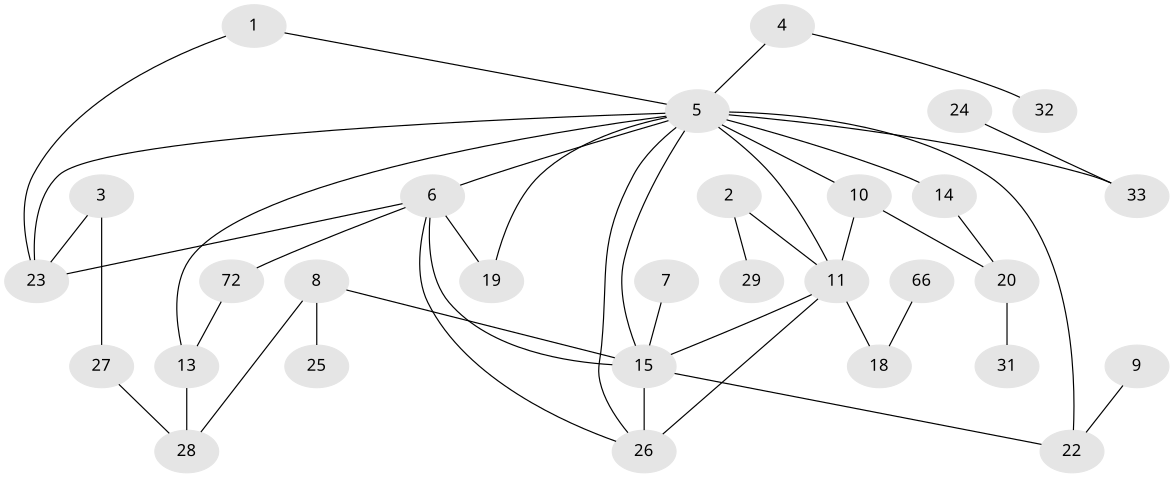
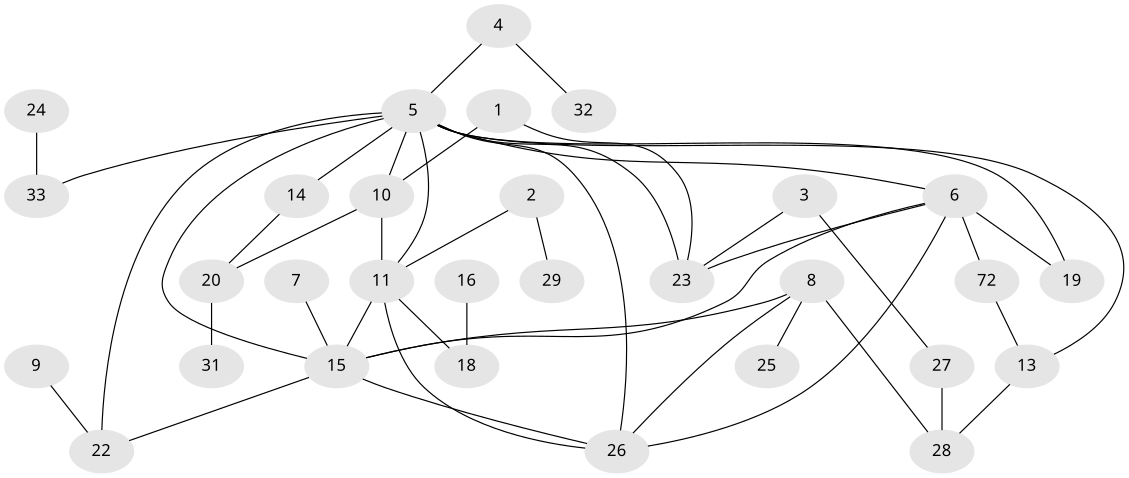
(476, 69) -> (440, 154)
(922, 281) -> (467, 281)
none -> (707, 360)
